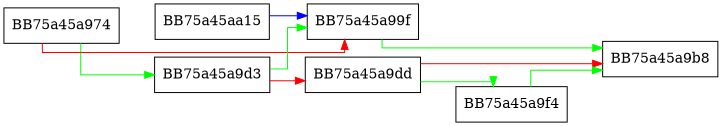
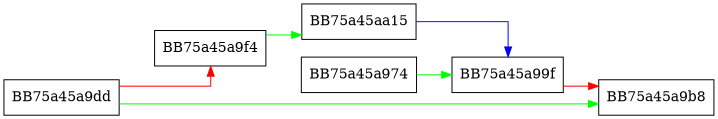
(483, 48) -> (576, 86)
(190, 53) -> (429, 75)
(507, 64) -> (354, 104)
(553, 70) -> (279, 35)
(212, 75) -> none
(457, 82) -> (170, 86)
